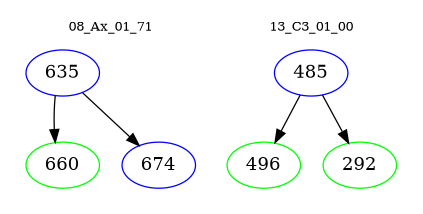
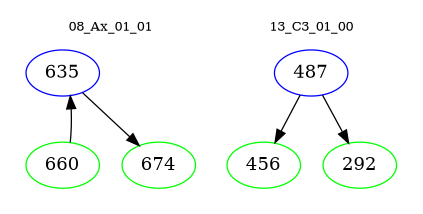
(111, 28) -> (111, 28)
(311, 73) -> (311, 73)
(54, 113) -> (71, 126)
(159, 165) -> (159, 165)
(264, 165) -> (264, 165)
